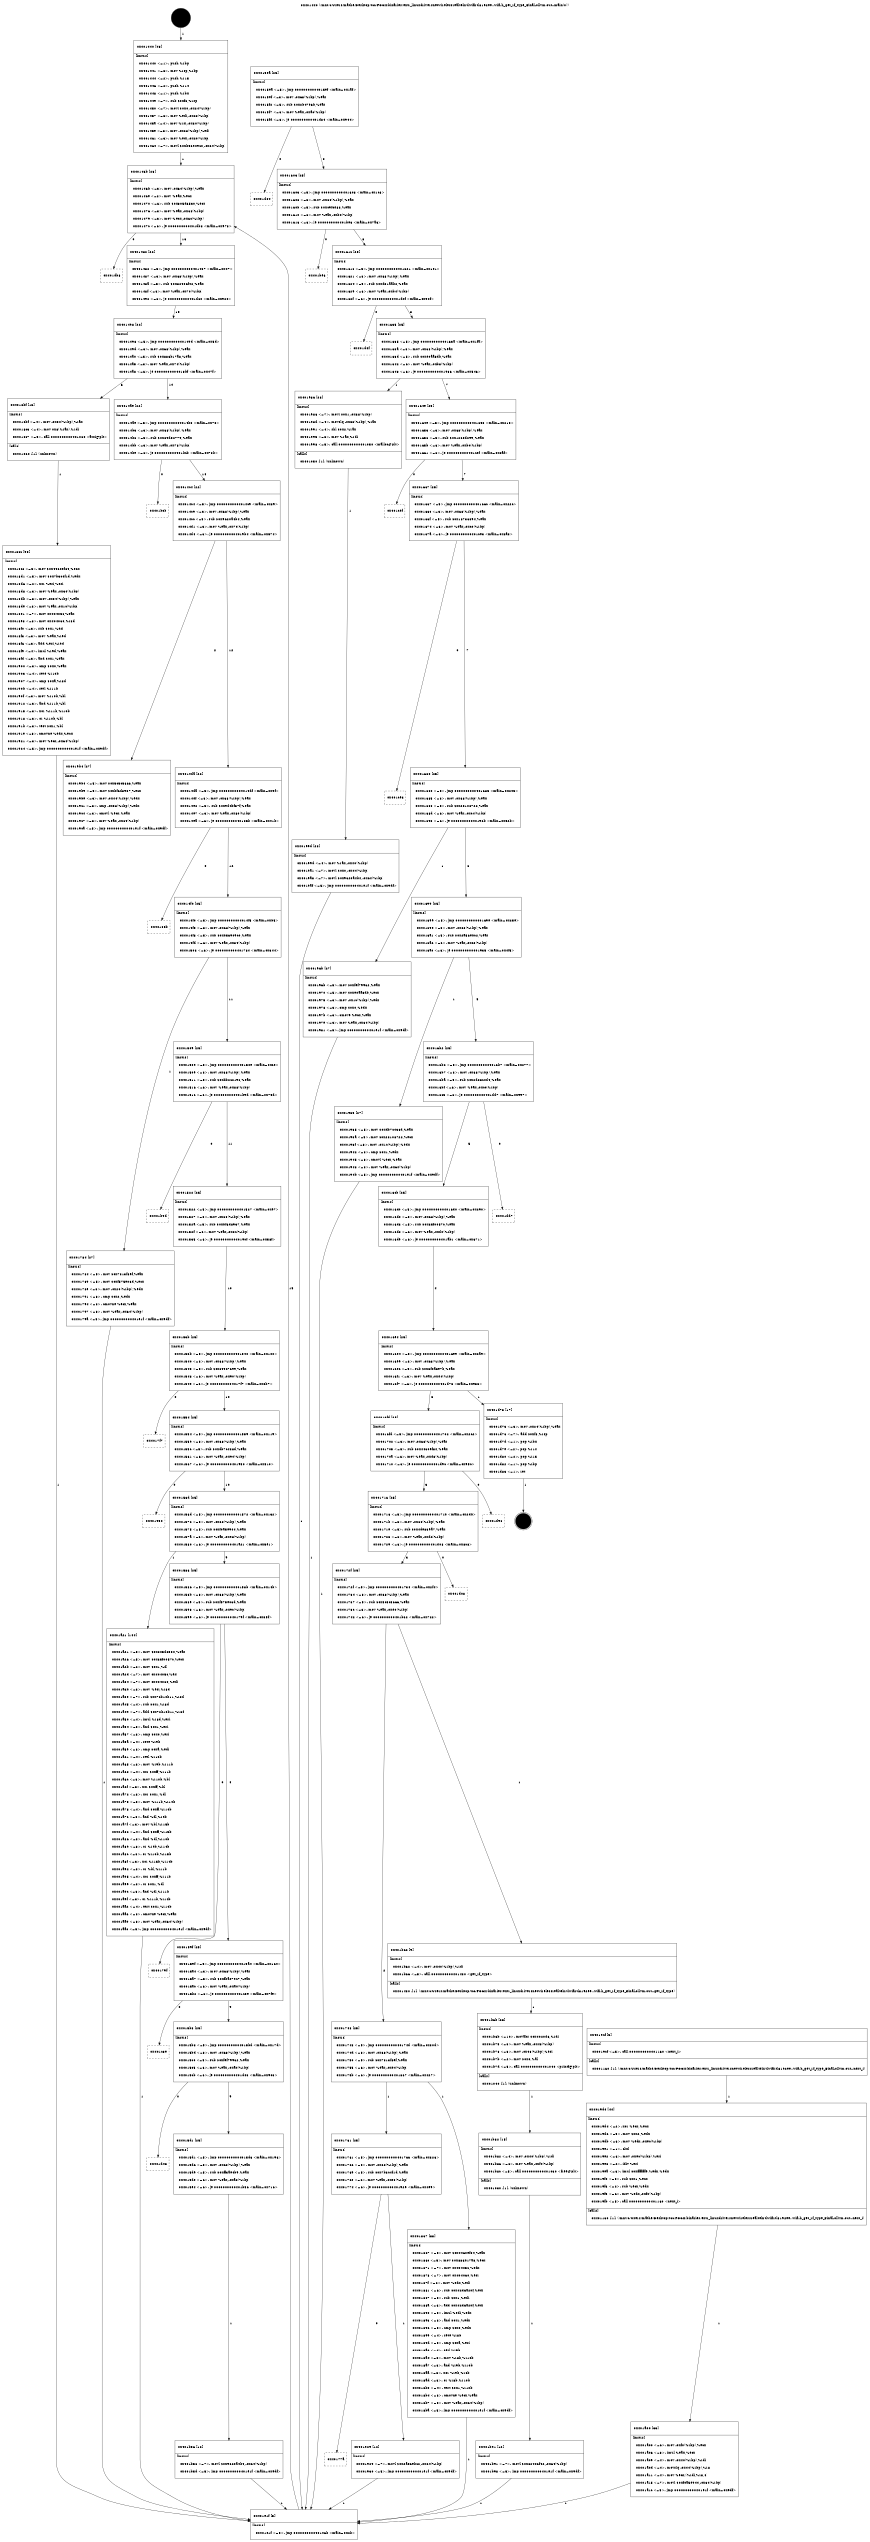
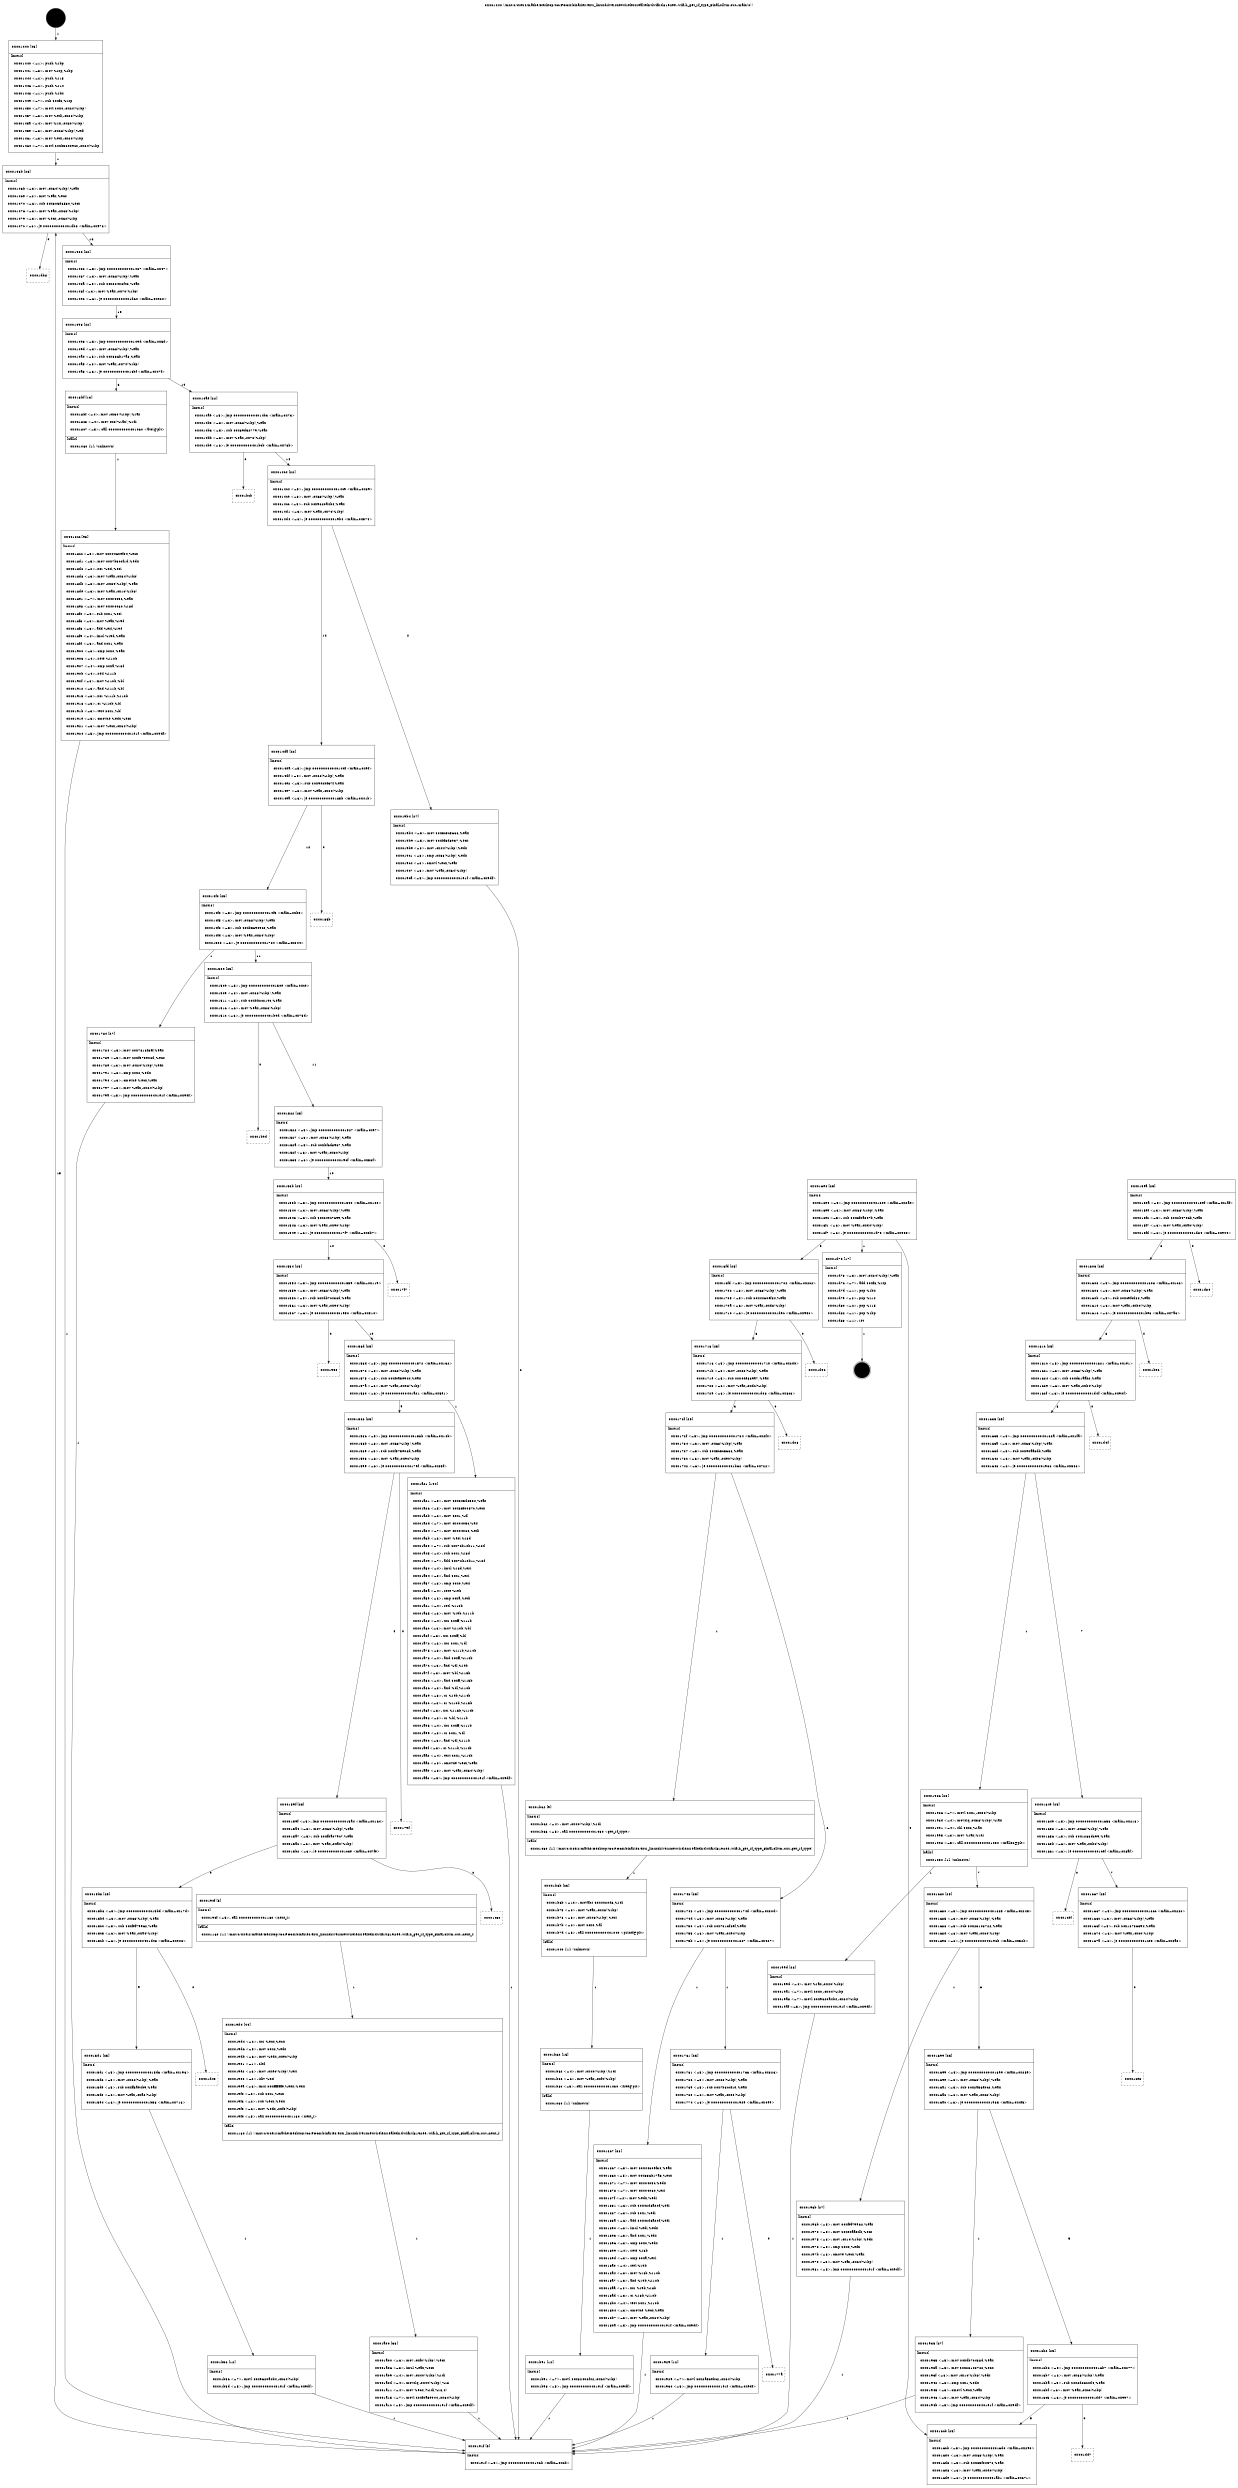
(465, 653) -> (977, 1876)
(433, 1287) -> (908, 1839)
none -> (519, 1657)
